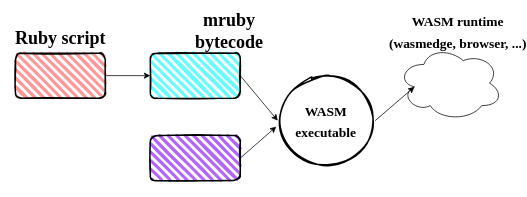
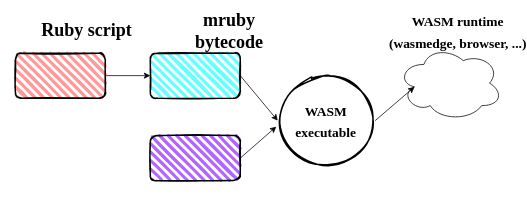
(60, 38) -> (87, 30)
